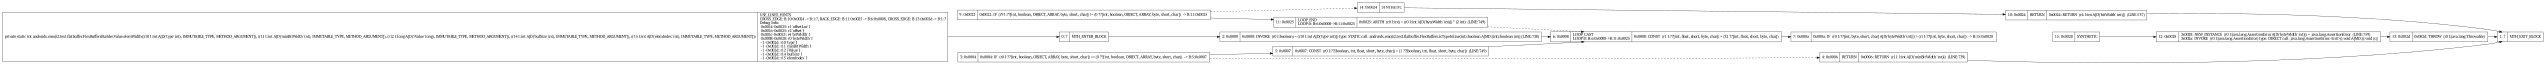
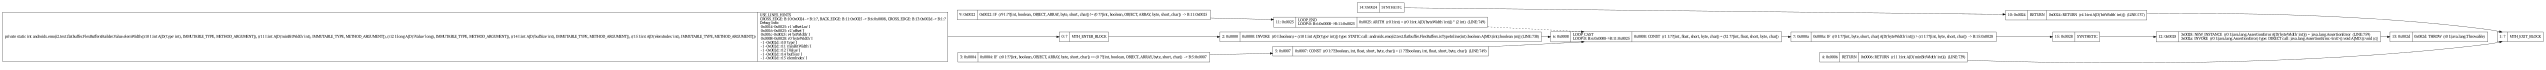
(1282, 10) -> none
none -> (2023, 37)
(2491, 37) -> none
(1513, 59) -> none
